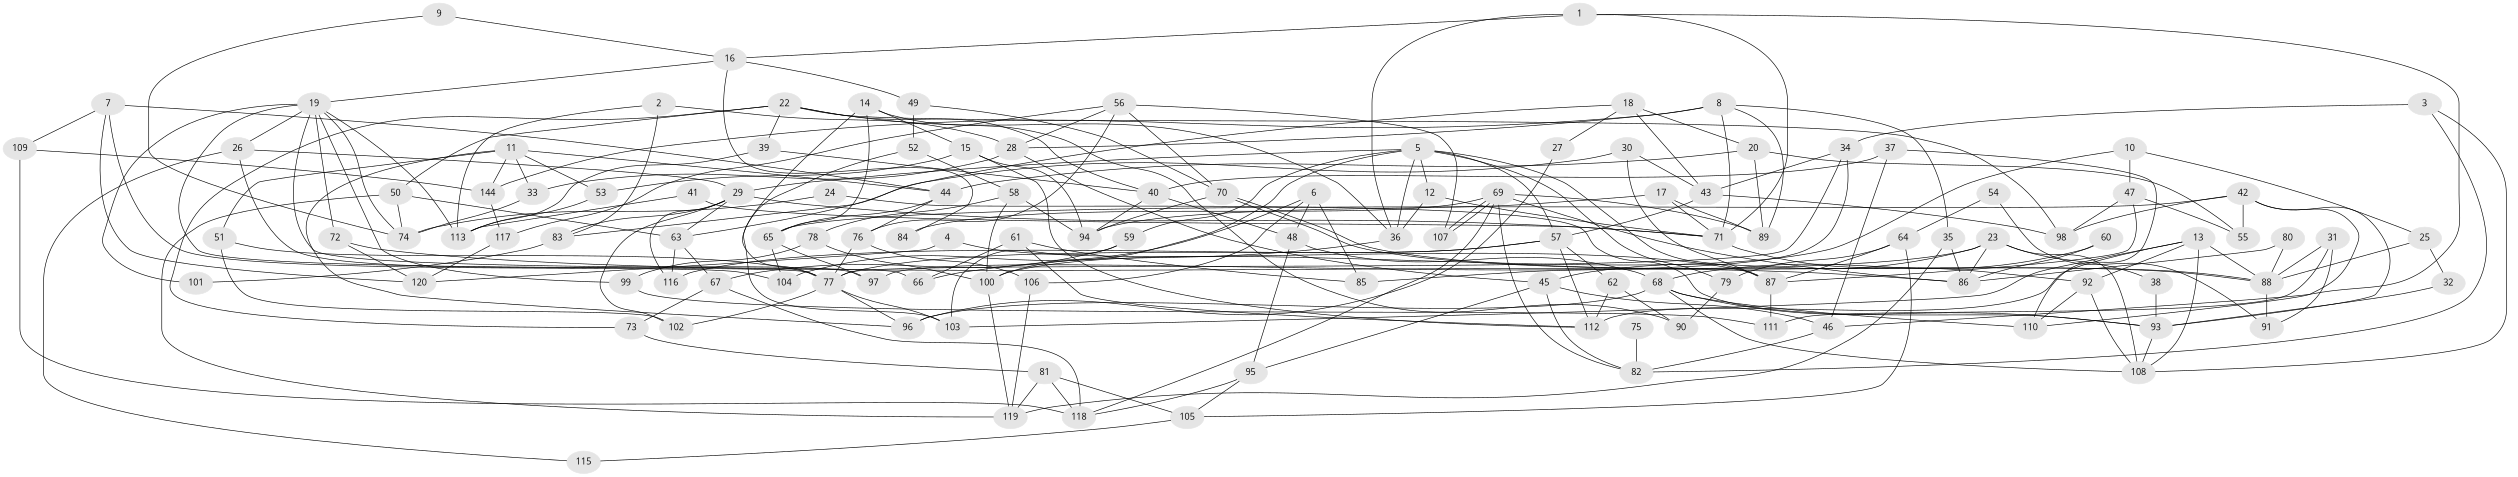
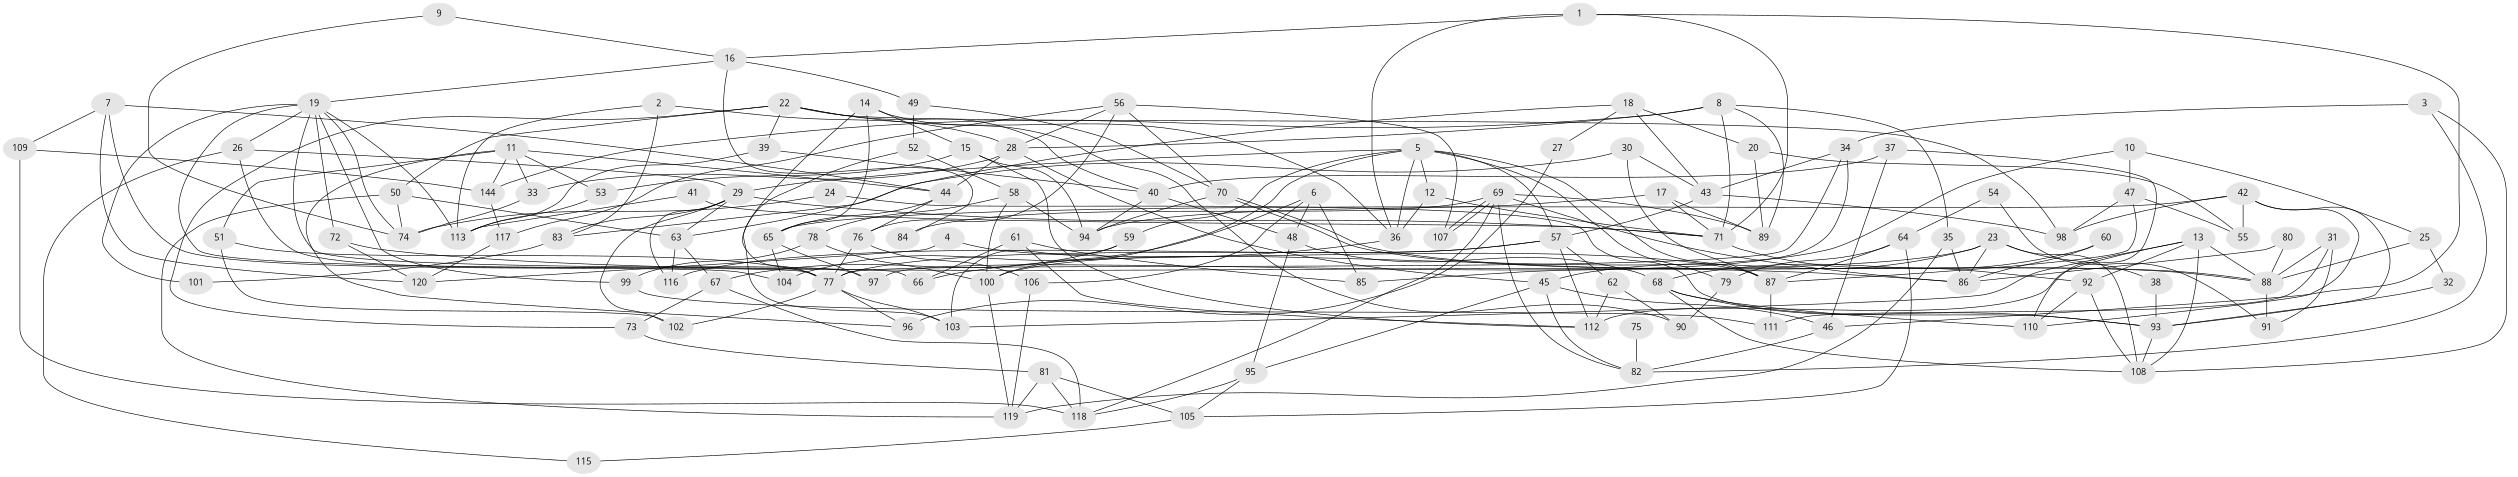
(1368, 165) -> (979, 171)
(1283, 306) -> none
